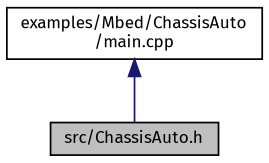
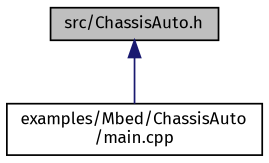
(135, 99) -> (135, 81)
